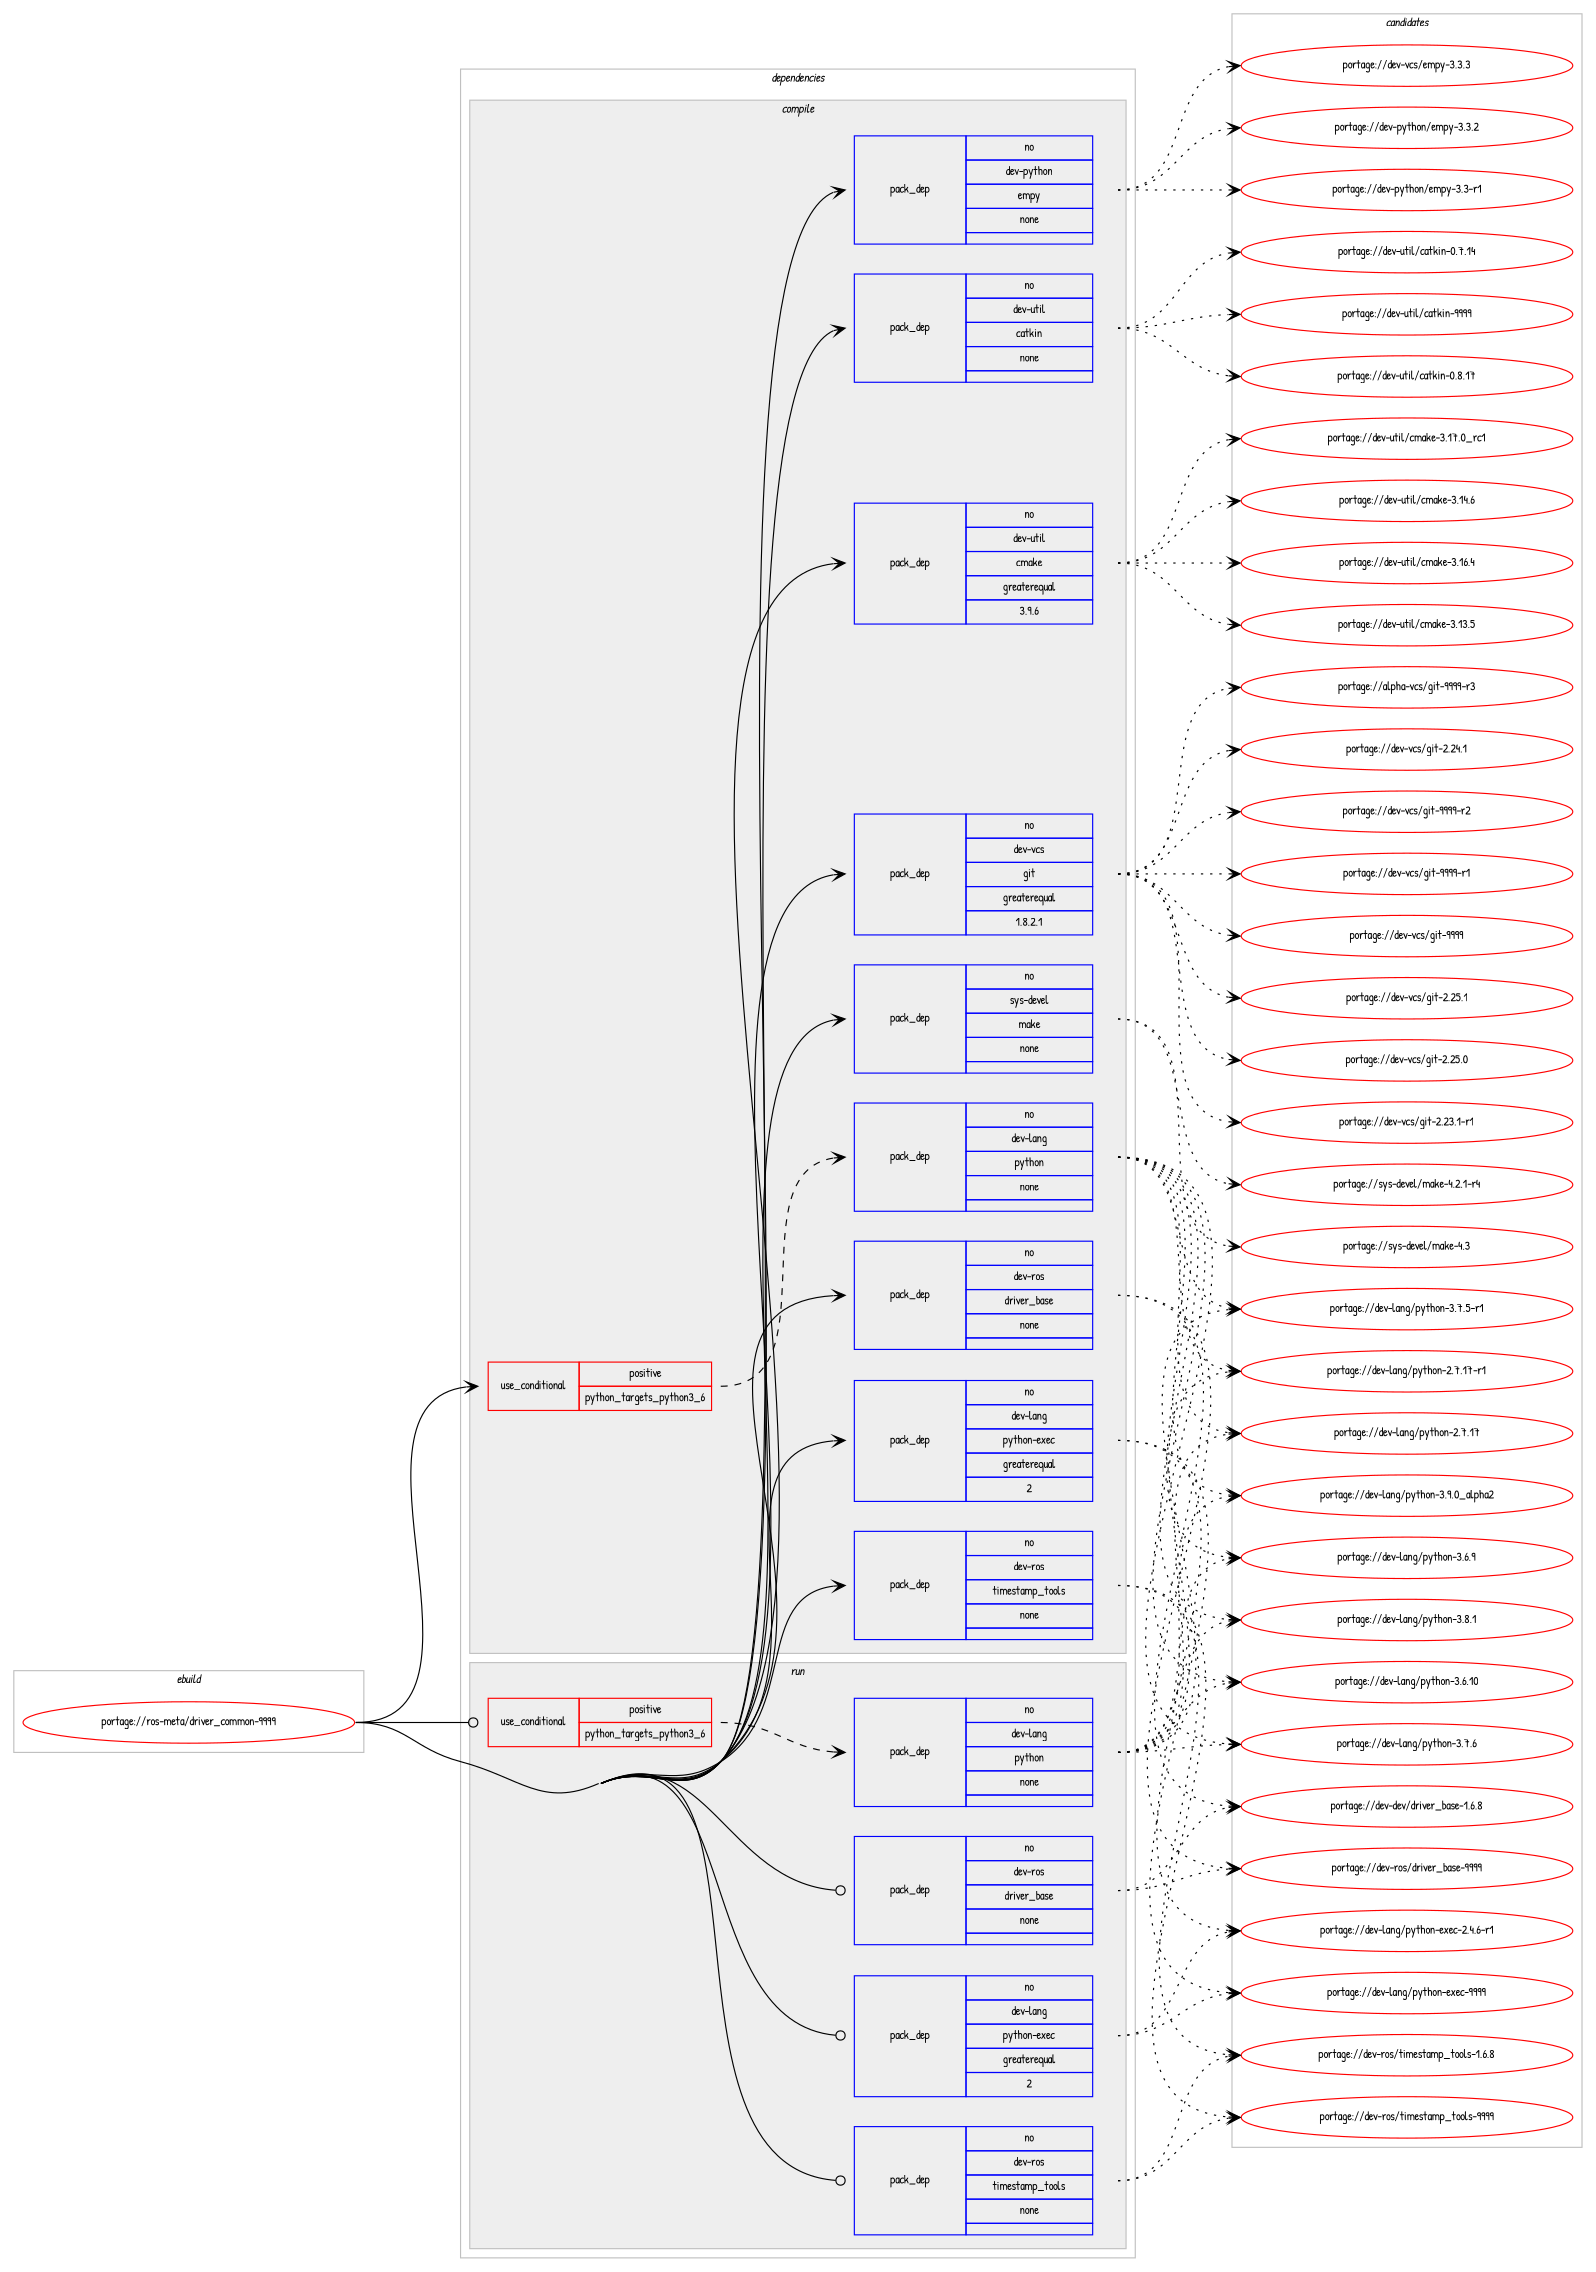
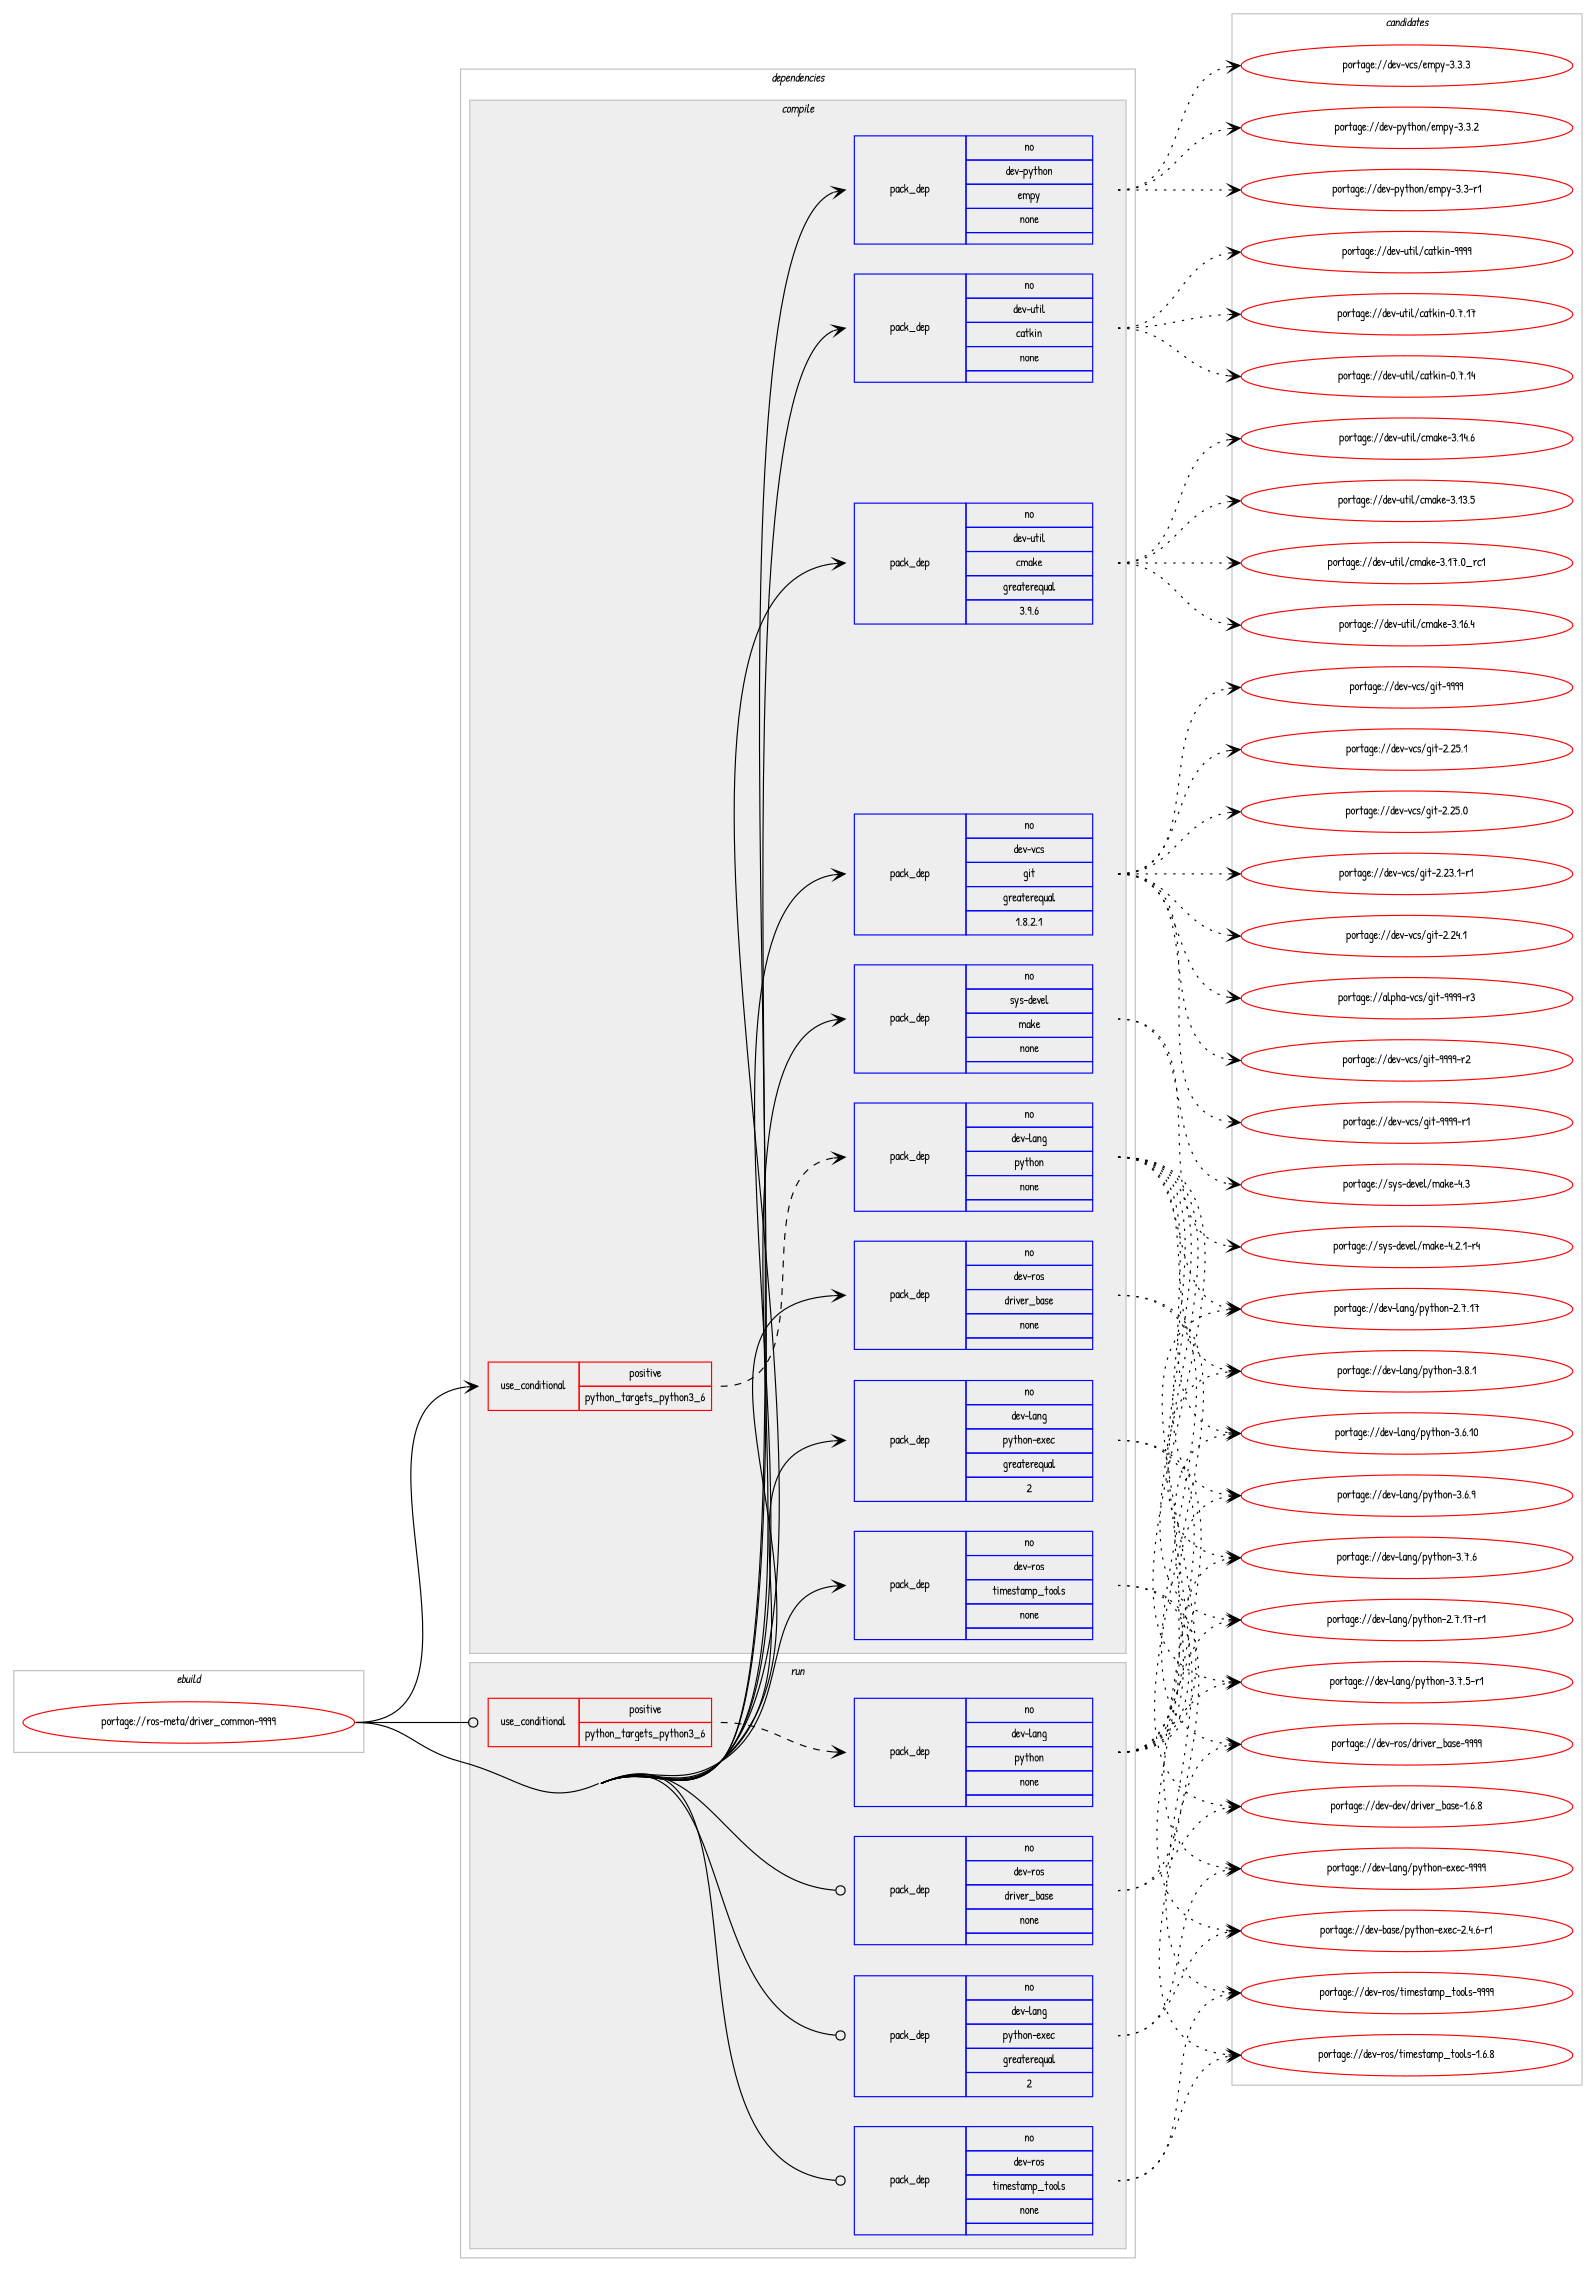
(1407, 377) -> (1407, 314)
(1407, 1496) -> none
(1407, 1931) -> (1407, 1931)
